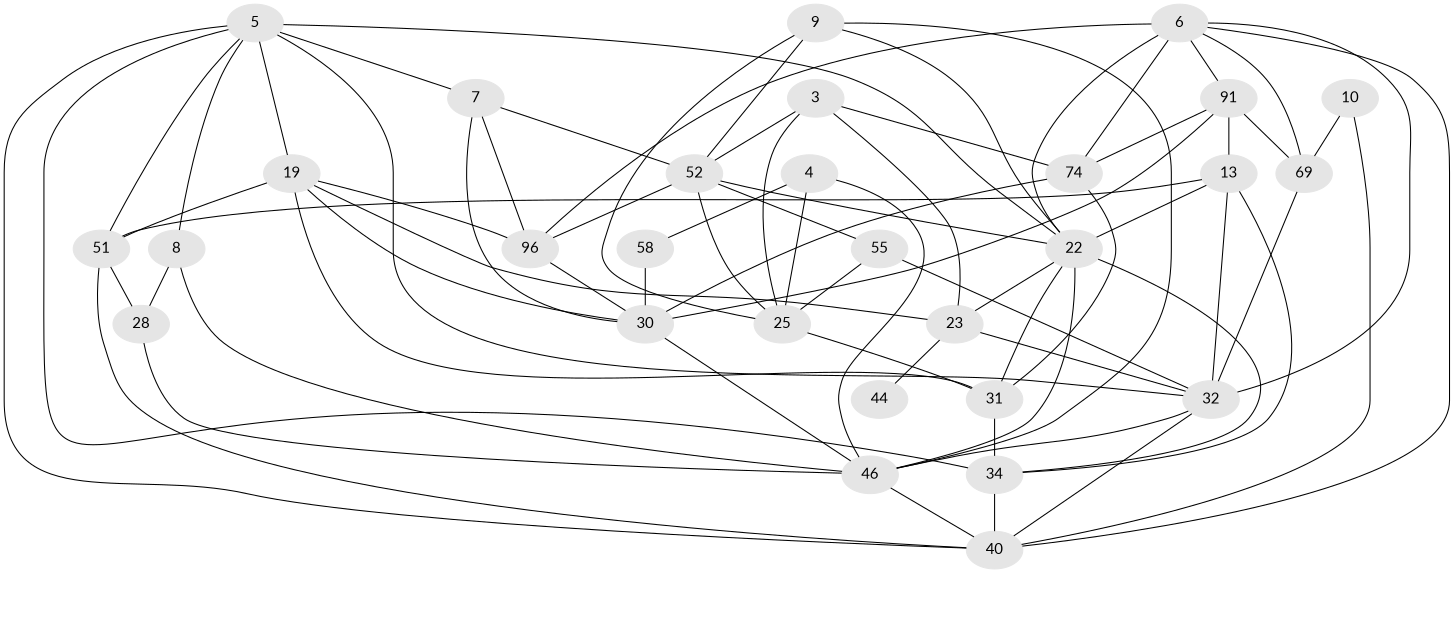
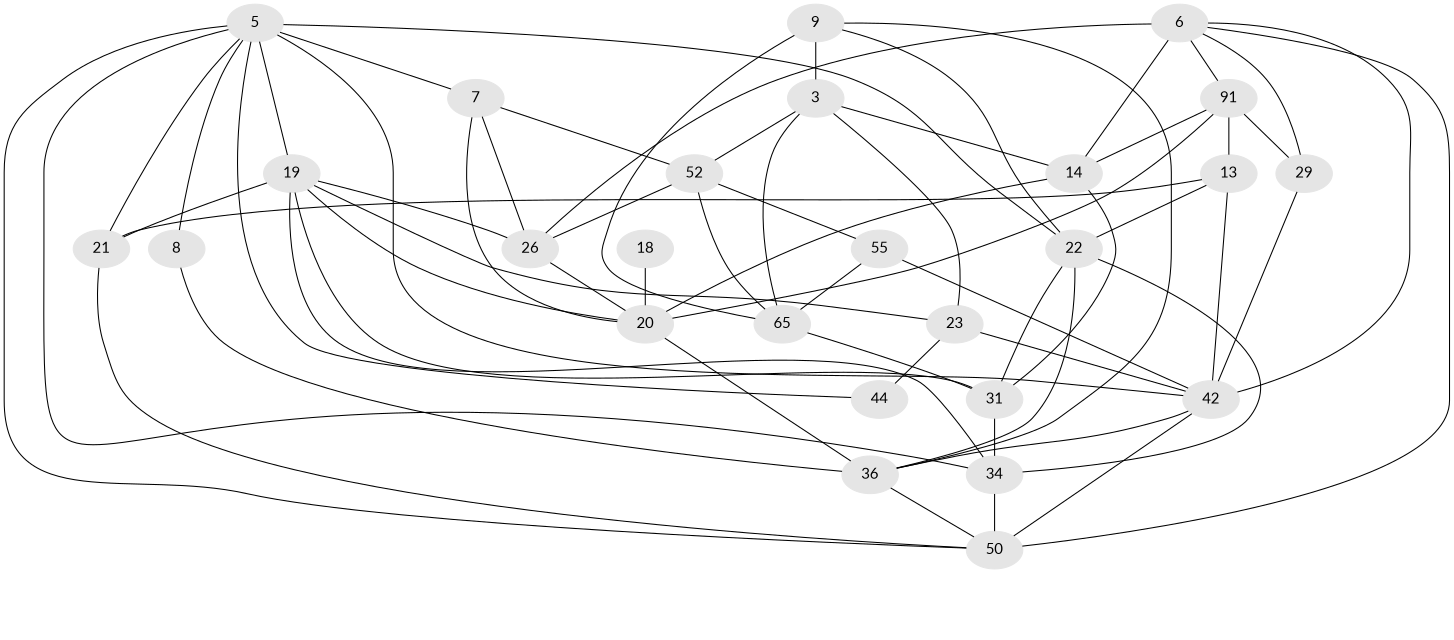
(755, 98) -> (816, 61)
(1350, 98) -> none
(1059, 117) -> none
(809, 174) -> none
(1074, 174) -> (1074, 174)
(1304, 174) -> (1304, 174)
(875, 213) -> none
(101, 249) -> (101, 249)
(530, 249) -> (530, 249)
(645, 249) -> (645, 249)
(1015, 287) -> none
(141, 324) -> none
(645, 324) -> (645, 324)
(782, 324) -> (782, 324)
none -> (352, 358)
(1211, 399) -> (1211, 399)
(1263, 422) -> (574, 369)
(870, 475) -> (870, 475)
(995, 550) -> (995, 550)
